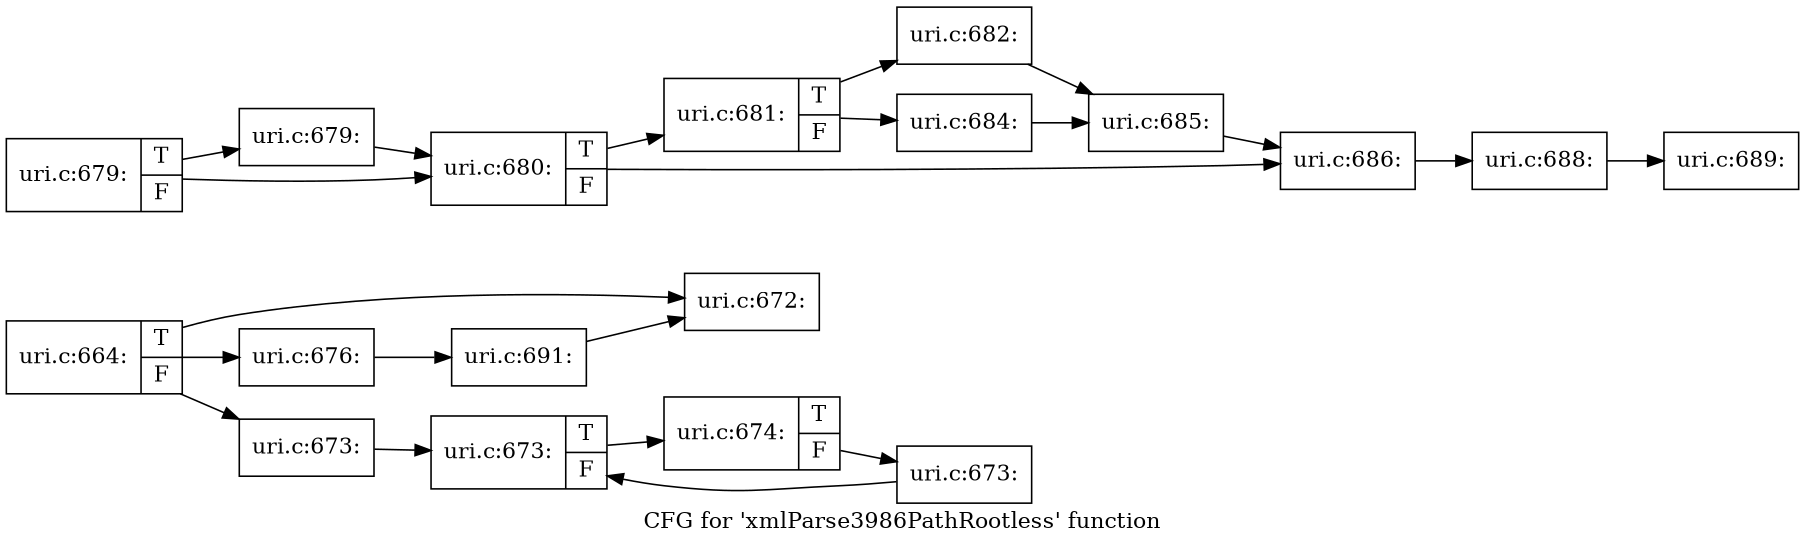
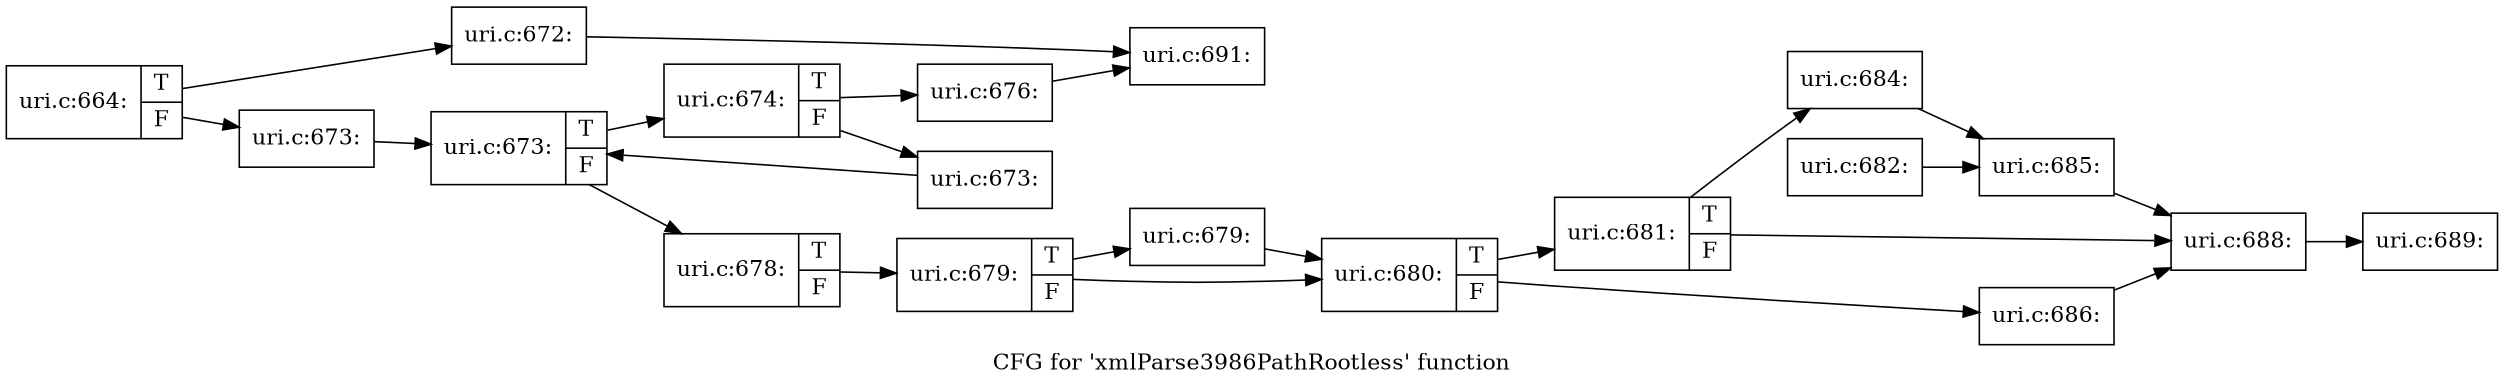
(861, 74) -> (1943, 238)
(1244, 140) -> (2135, 201)
none -> (752, 270)
(628, 331) -> (850, 43)
(203, 357) -> (871, 97)
